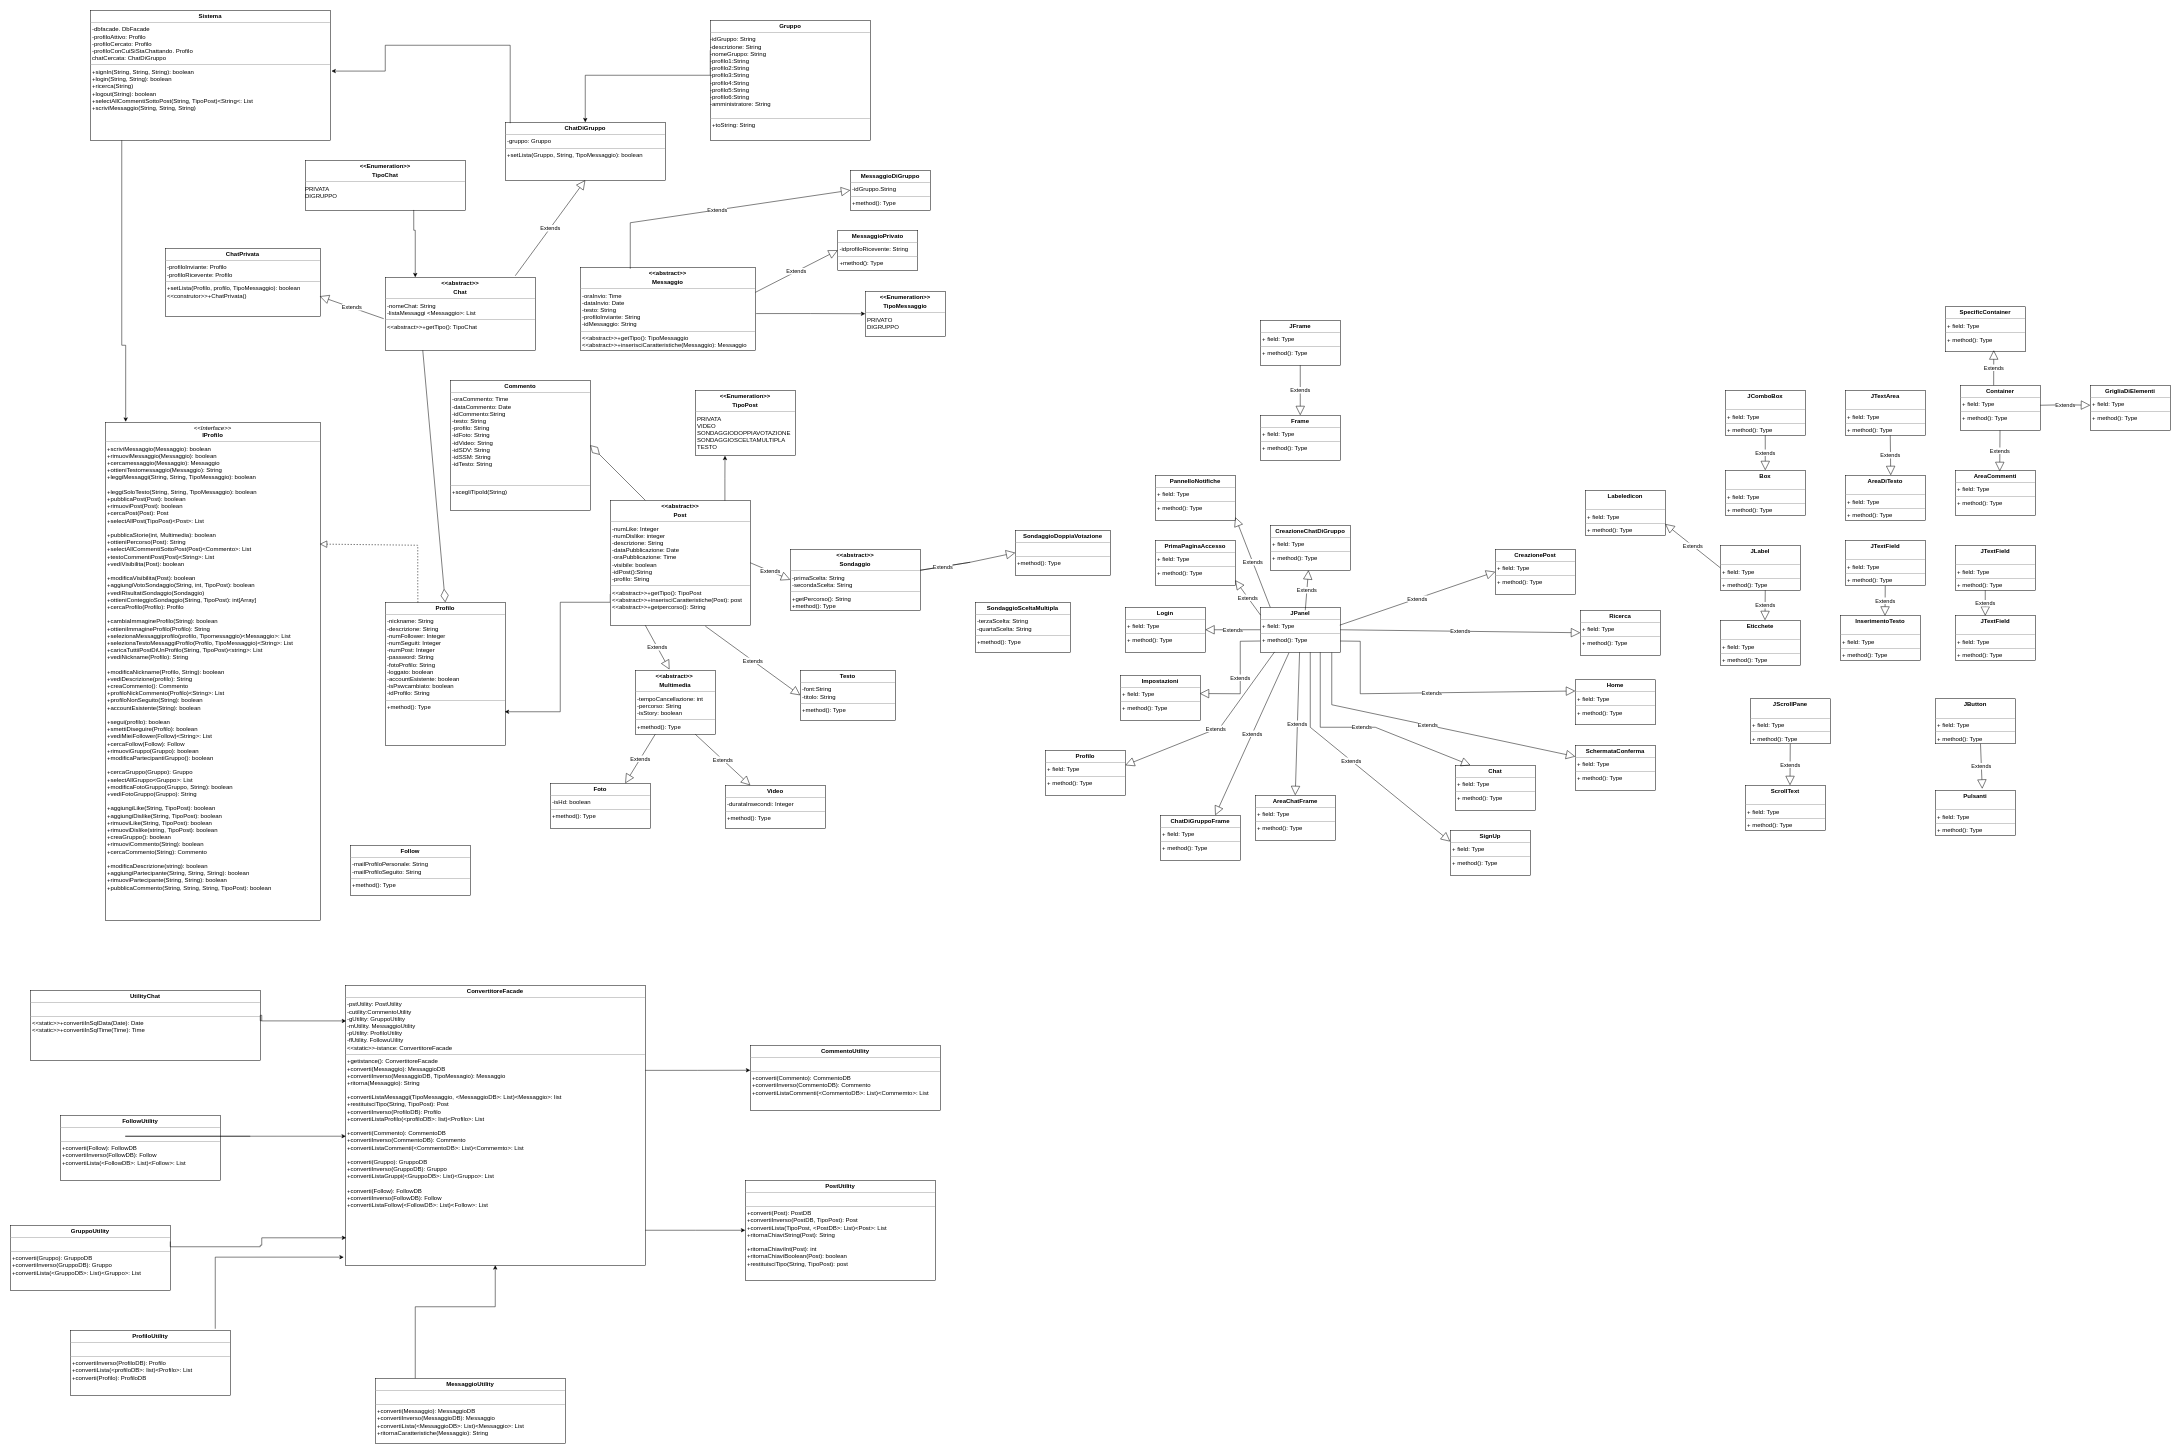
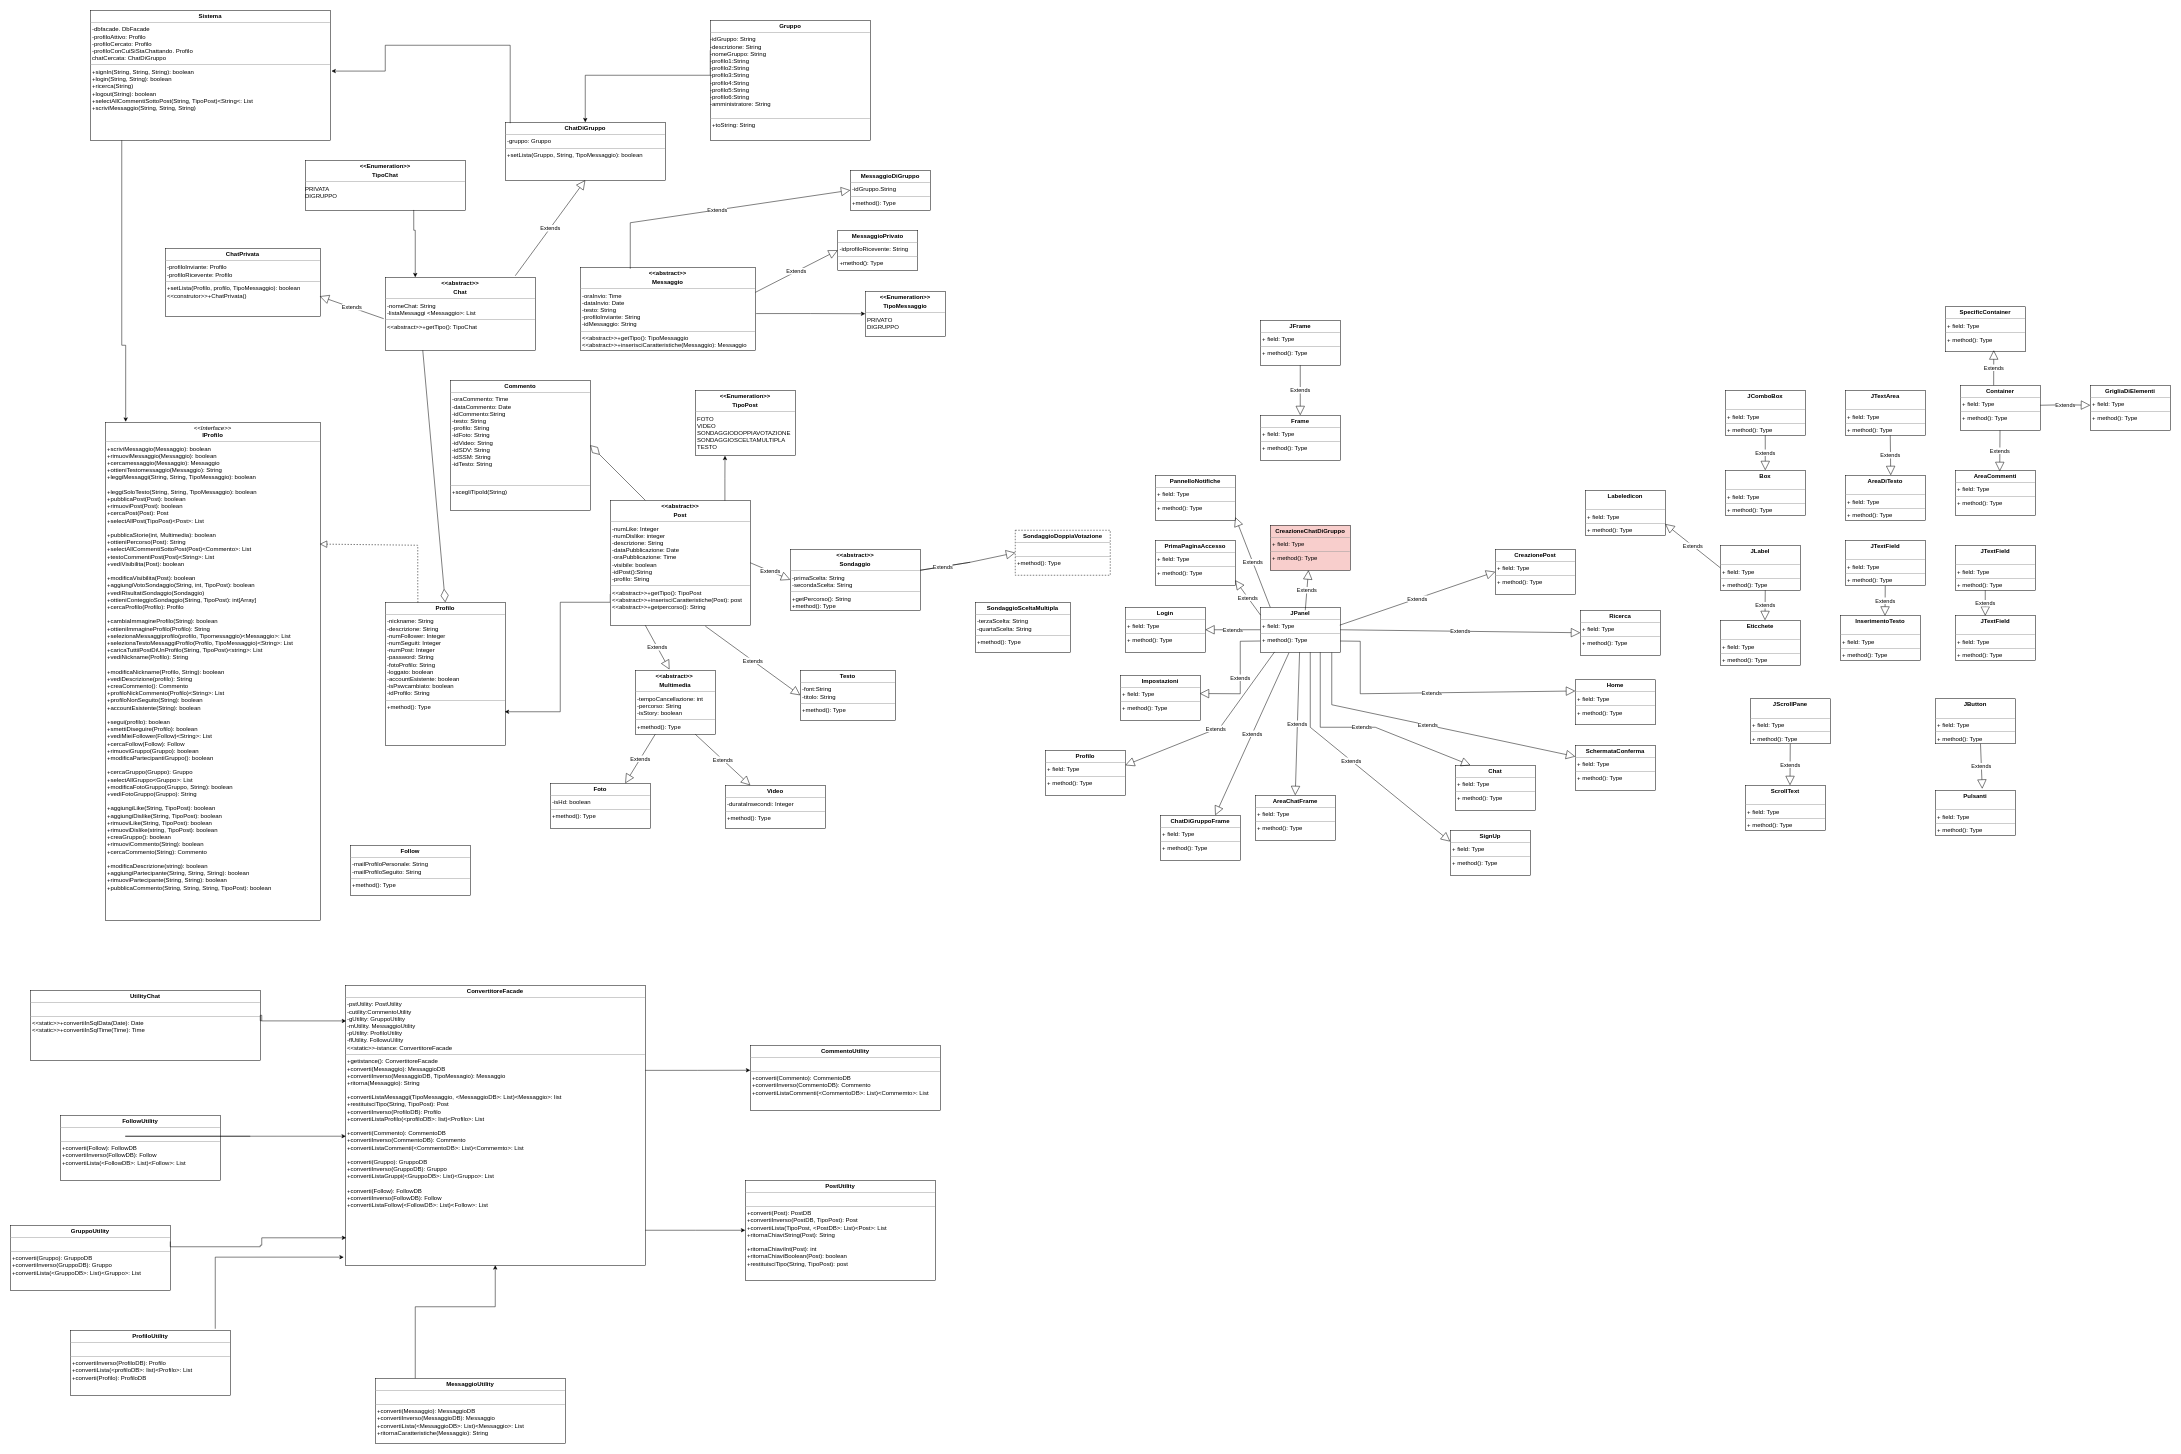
(736, 415) -> (736, 415)
(1310, 548) -> (1310, 548)
(1063, 553) -> (1063, 553)
